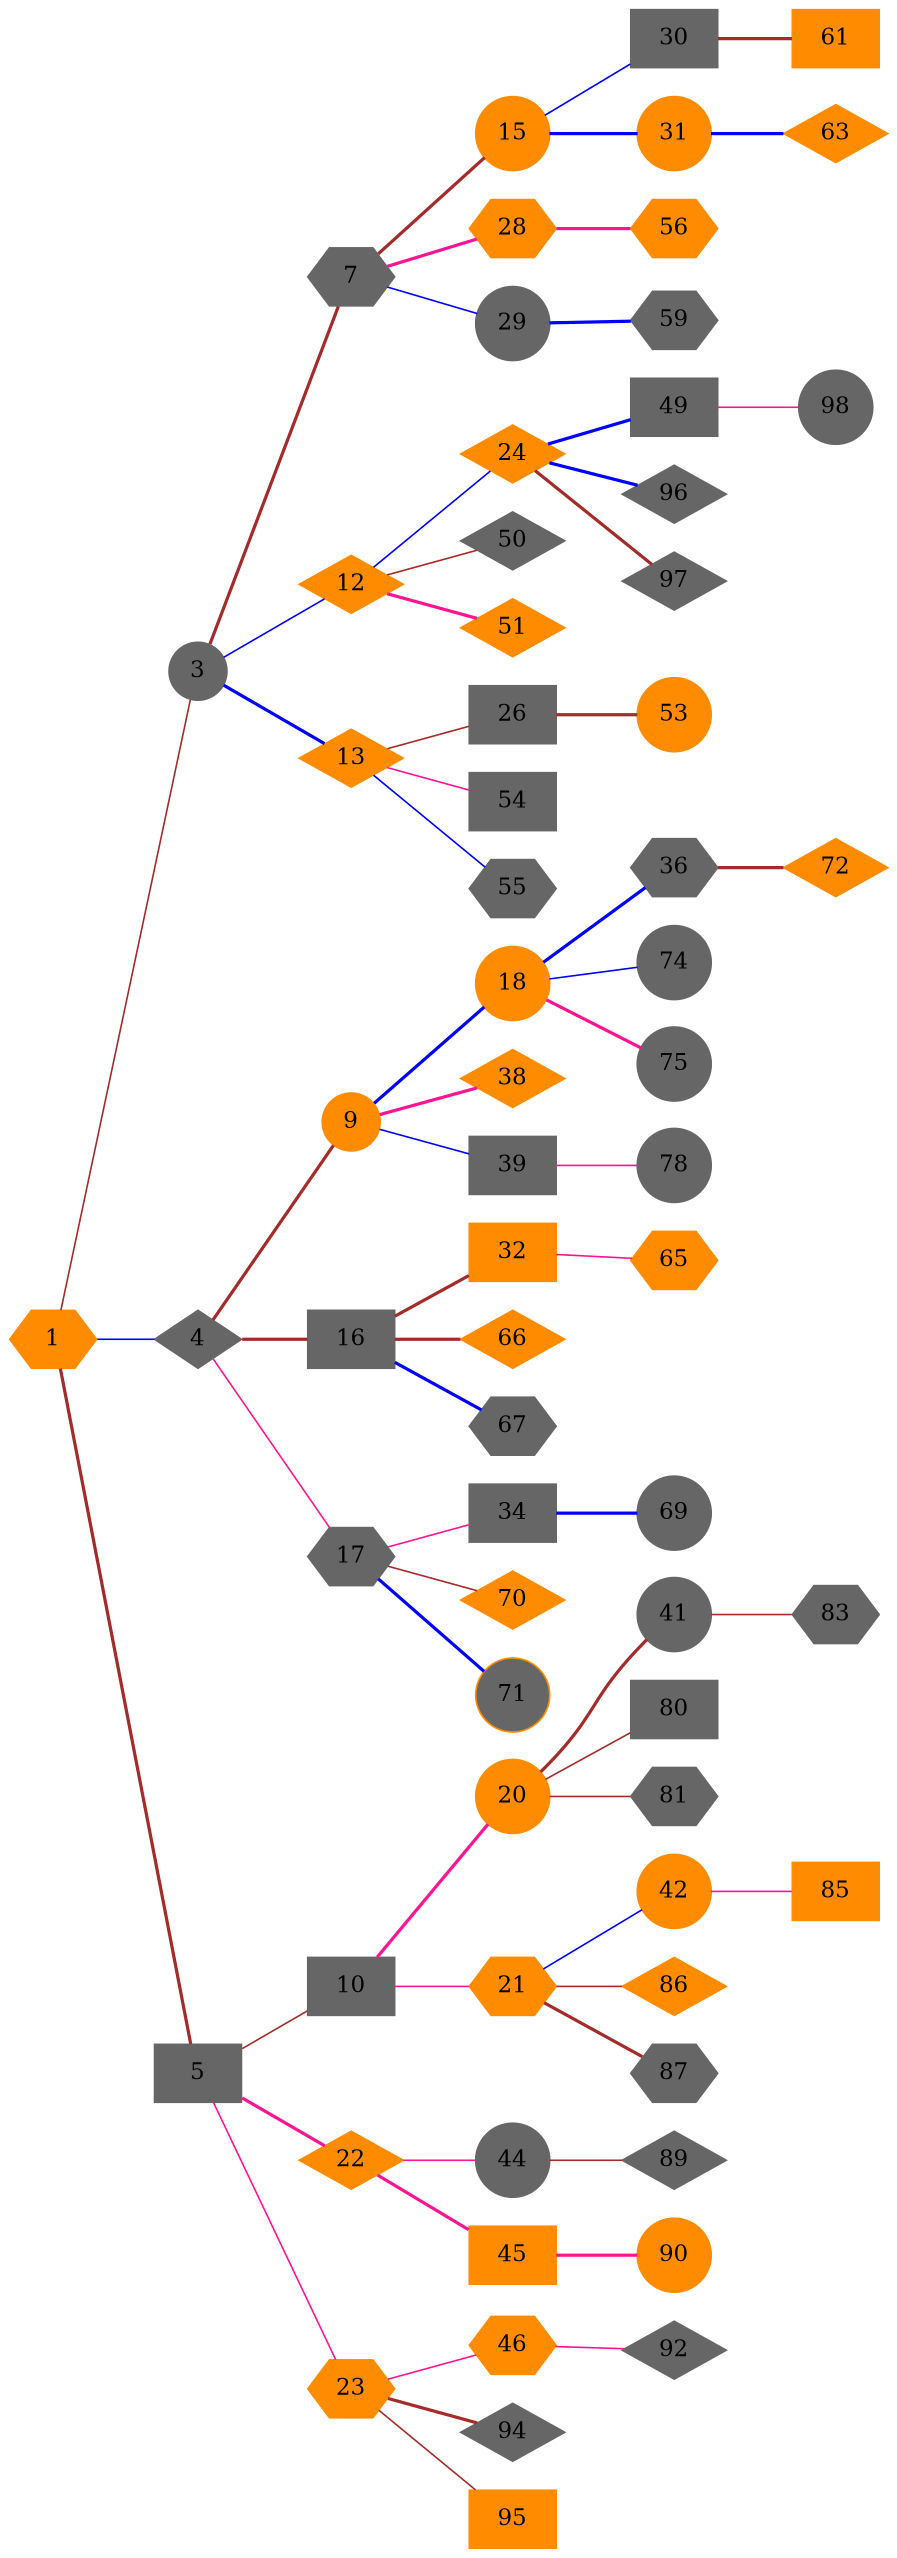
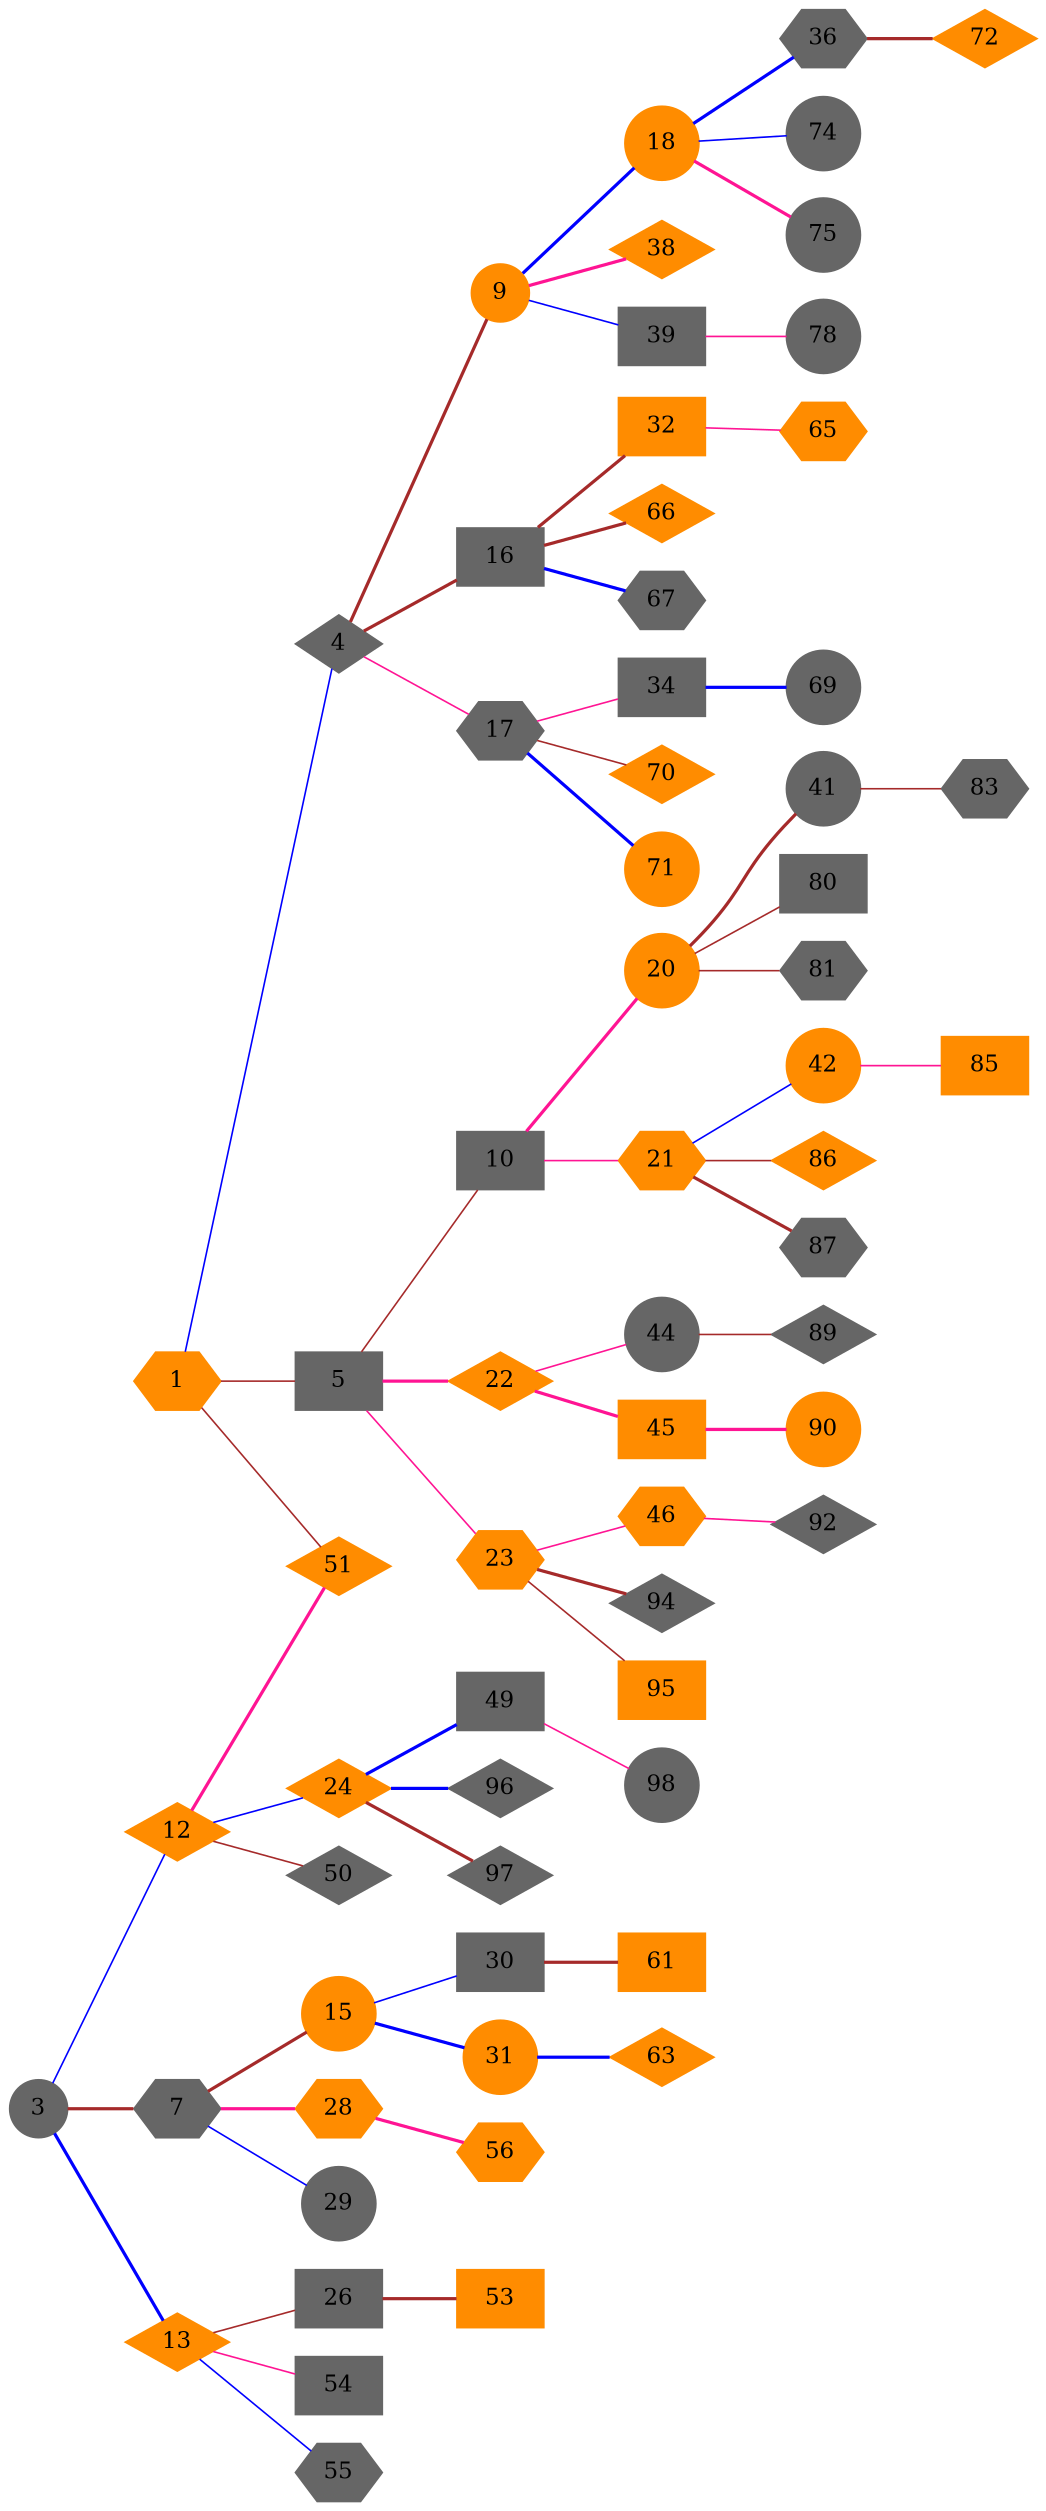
(674, 320) -> none
(674, 715) -> (500, 2299)
(126, 1005) -> (261, 1477)
(513, 1695) -> (662, 869)
(126, 1706) -> (258, 1381)
